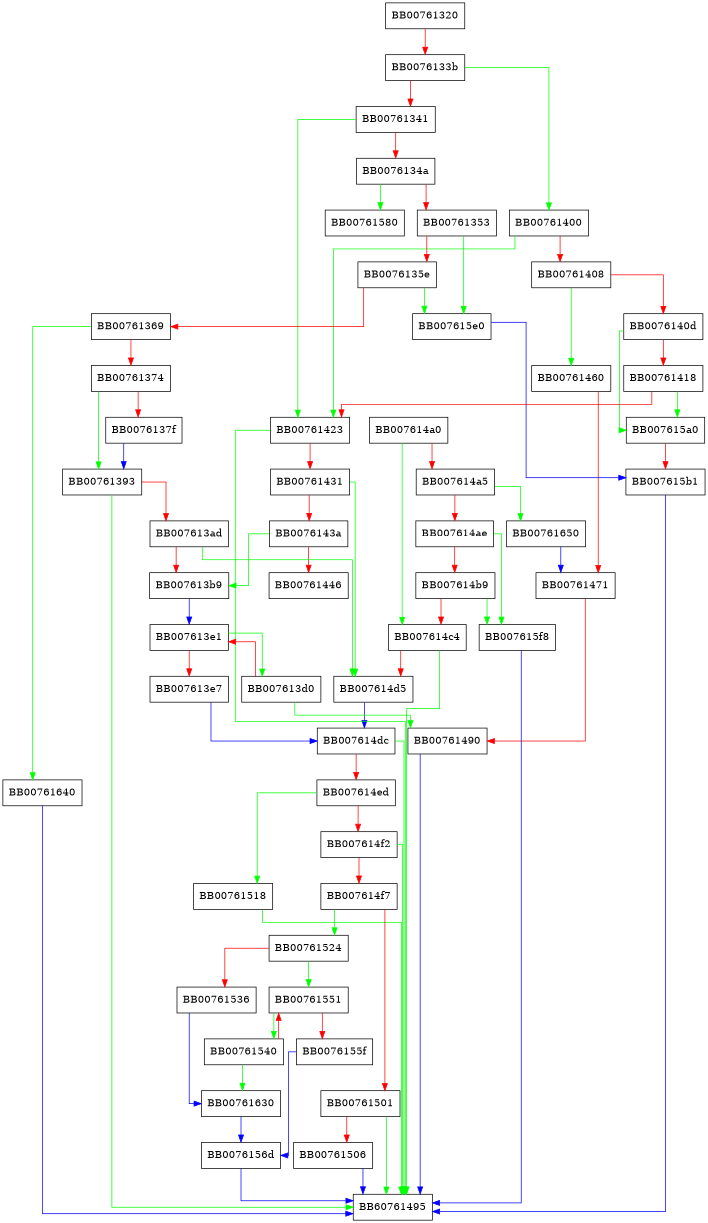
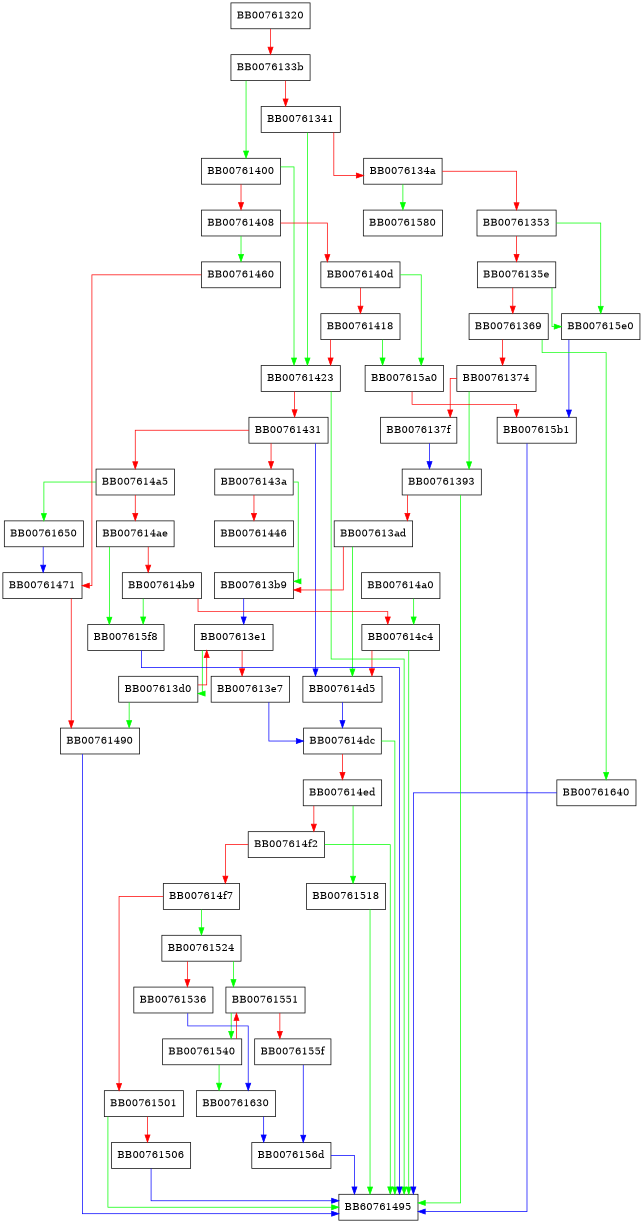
(432, 452) -> (176, 430)
(355, 554) -> (315, 556)
